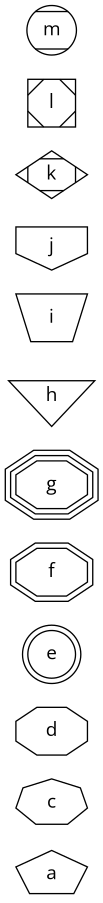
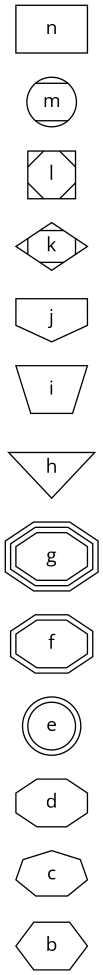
none -> (52, 29)
(52, 874) -> none
none -> (52, 946)
